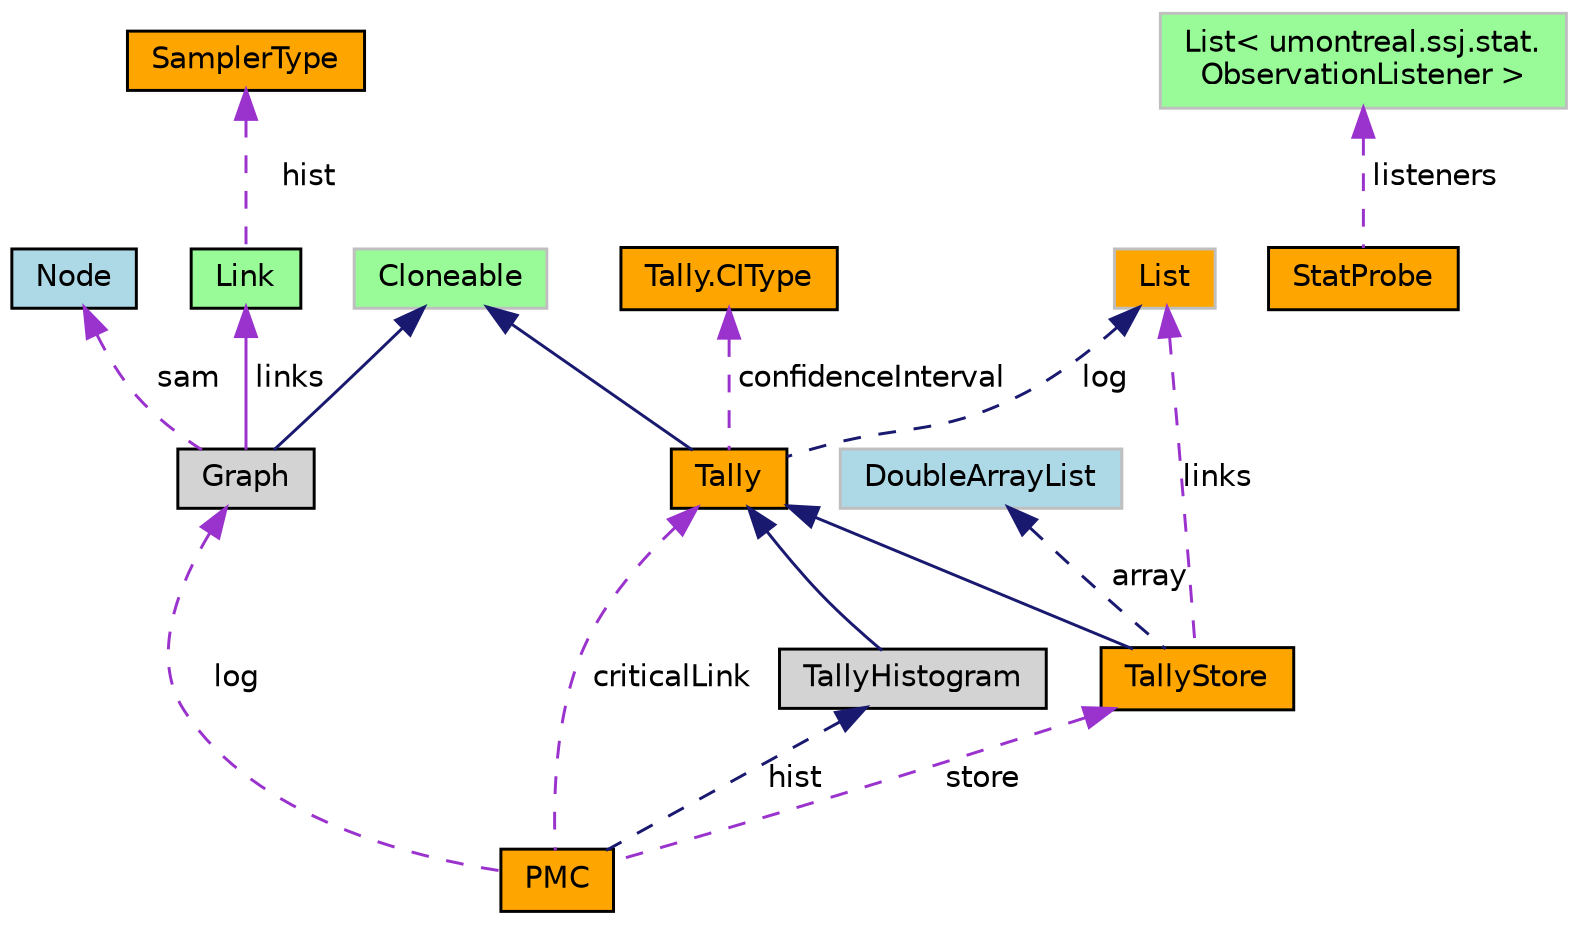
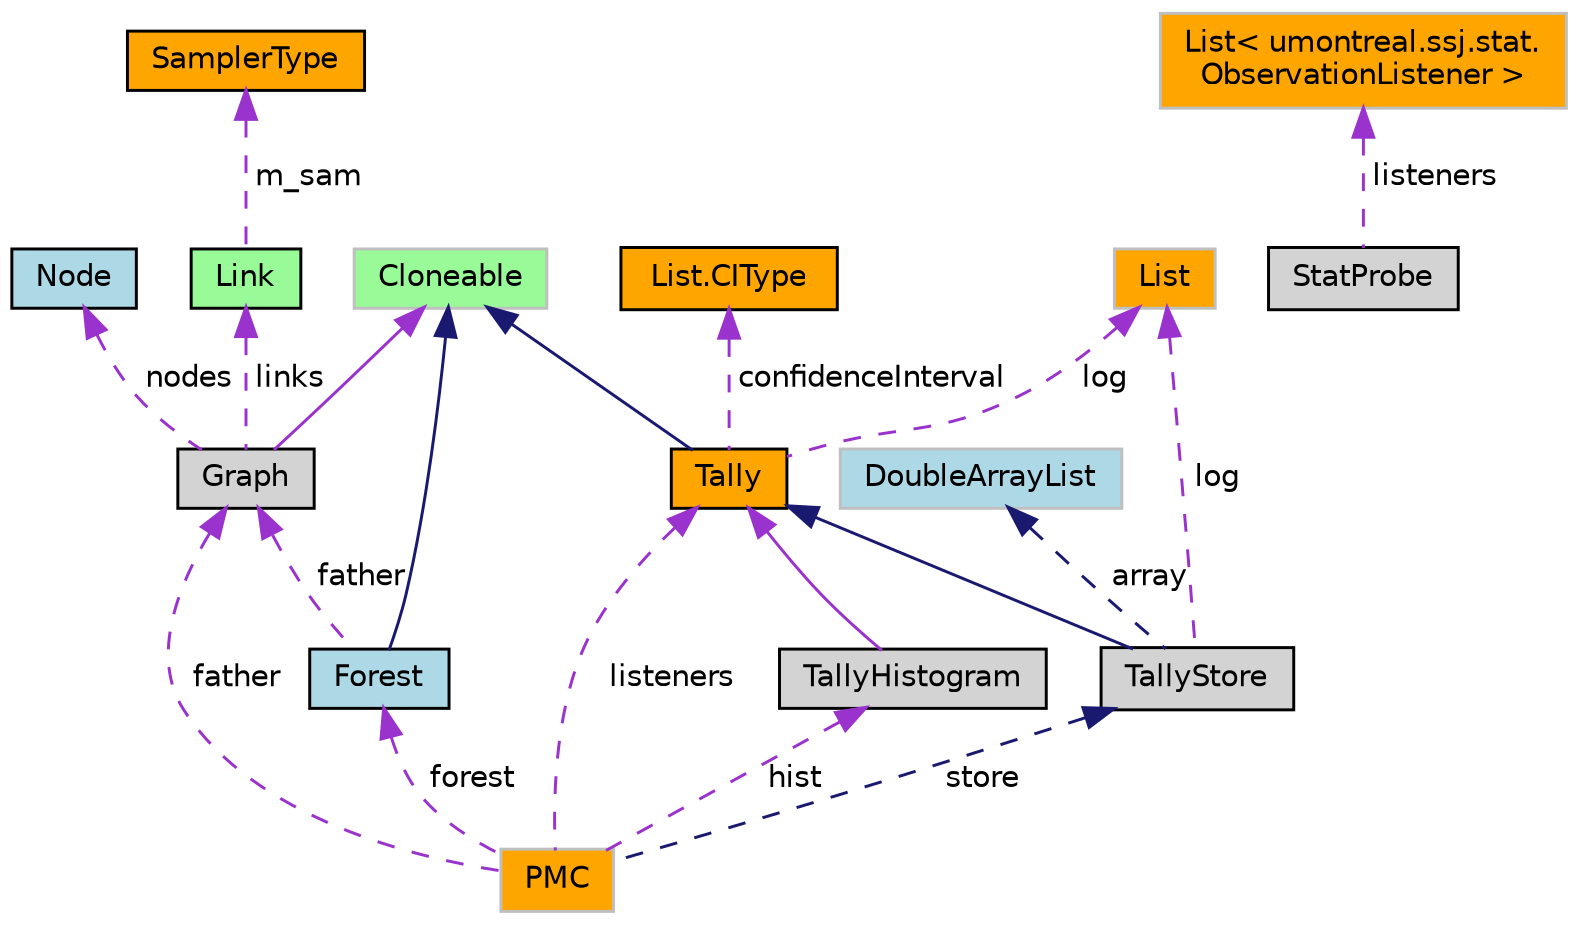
(1363, 61) -> (1363, 61)
(305, 178) -> (305, 178)
(729, 279) -> (729, 279)
(1363, 279) -> (1363, 279)
(185, 379) -> (185, 379)
(339, 389) -> (339, 389)
(246, 394) -> (246, 394)
(963, 418) -> (963, 418)
(1214, 479) -> (1214, 479)
(821, 594) -> (821, 594)
(233, 679) -> (233, 679)
none -> (379, 679)
(668, 679) -> (668, 679)
(1197, 679) -> (1197, 679)
(723, 786) -> (723, 786)
(850, 791) -> (850, 791)
(557, 880) -> (557, 880)
